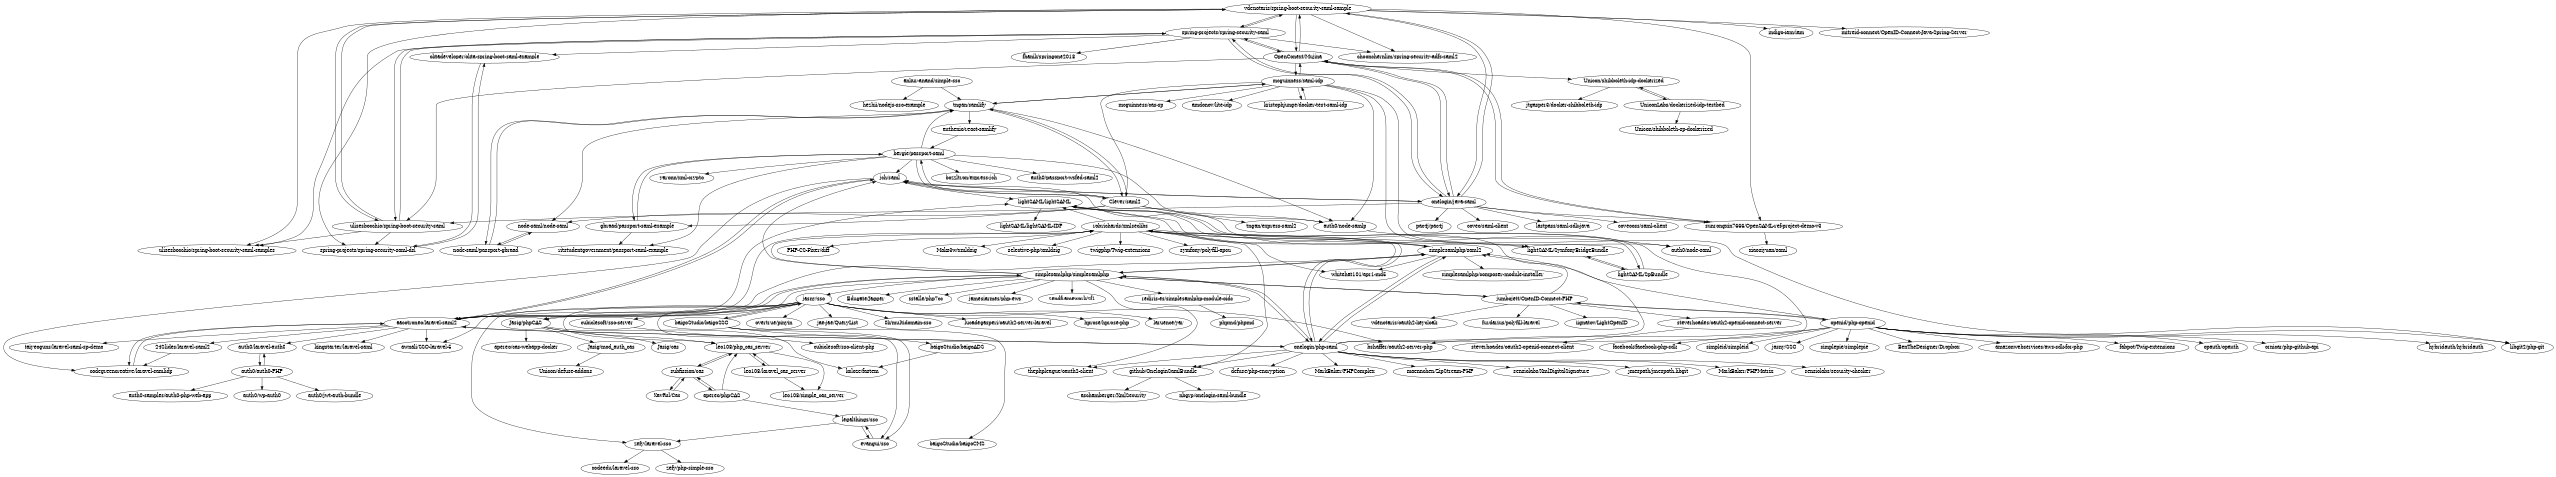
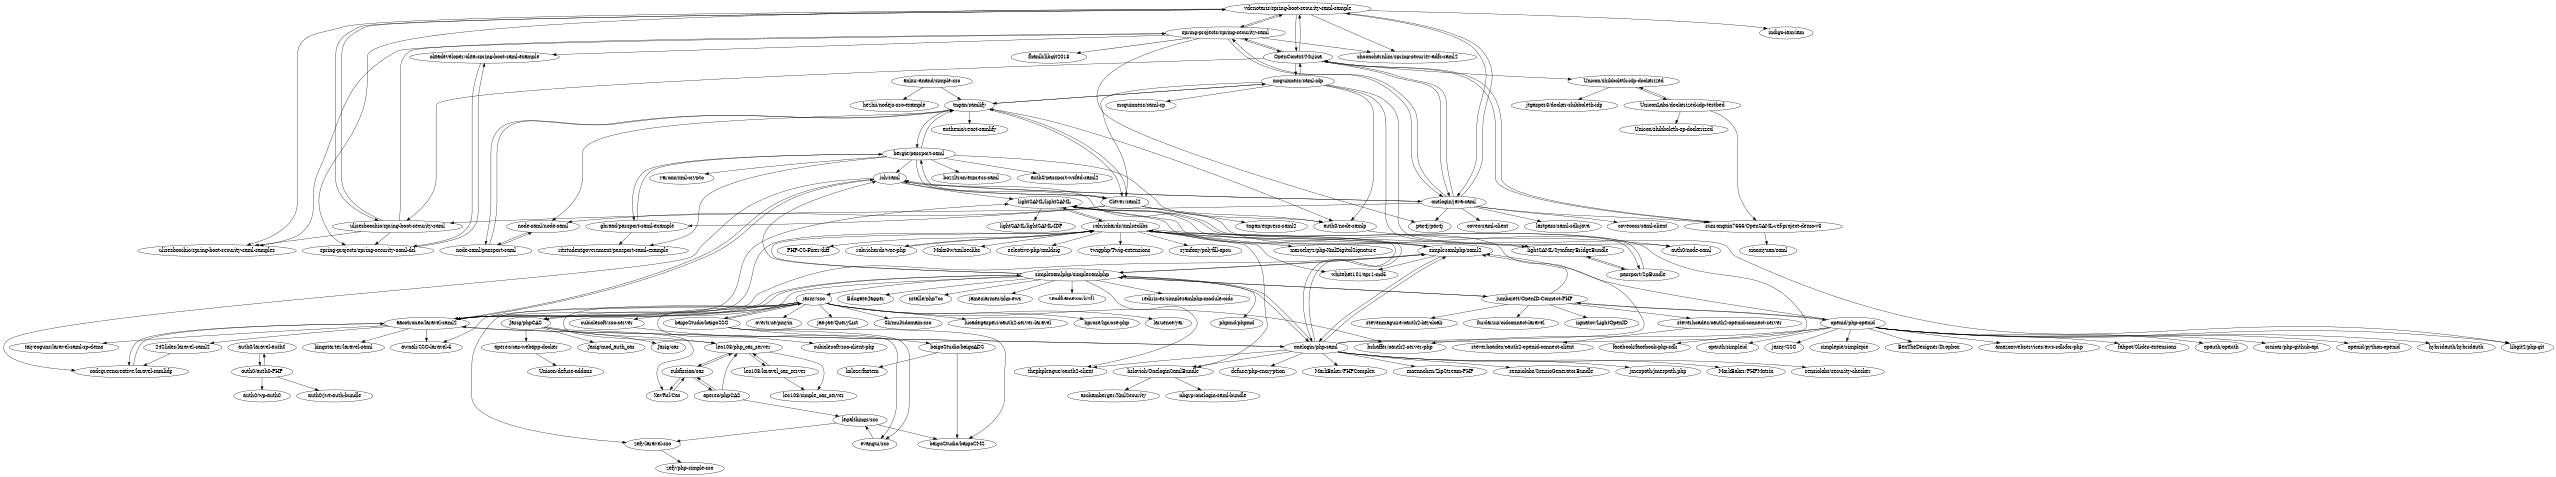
(1645, 24) -> (1738, 160)
(1904, 33) -> none
(700, 39) -> (1188, 152)
(1049, 57) -> (1049, 57)
(1141, 106) -> (1141, 106)
(1212, 106) -> none
(1306, 106) -> none
(946, 141) -> (928, 121)
(971, 178) -> (971, 178)
(1008, 191) -> (1007, 191)
none -> (1079, 214)
(486, 251) -> (486, 251)
none -> (881, 251)
(957, 251) -> (957, 251)
none -> (1333, 251)
(1493, 275) -> none
(1643, 275) -> (1643, 275)
(1209, 310) -> (1201, 282)
(1404, 323) -> (1404, 323)
(1511, 323) -> (1511, 323)
(696, 330) -> (675, 337)
(344, 335) -> none
(1727, 348) -> (1727, 348)
(2147, 348) -> (2147, 348)
none -> (2374, 348)
(590, 359) -> (544, 359)
(1163, 372) -> (1163, 372)
(1551, 372) -> (1551, 372)
(1658, 372) -> (1658, 372)
none -> (957, 394)
(170, 396) -> none
(864, 431) -> (906, 432)
(615, 469) -> none
